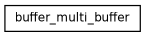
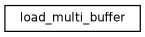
(73, 18) -> (73, 18)
